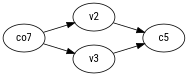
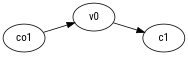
(94, 17) -> (94, 17)
(24, 38) -> (24, 38)
(164, 38) -> (164, 38)
(94, 59) -> none
